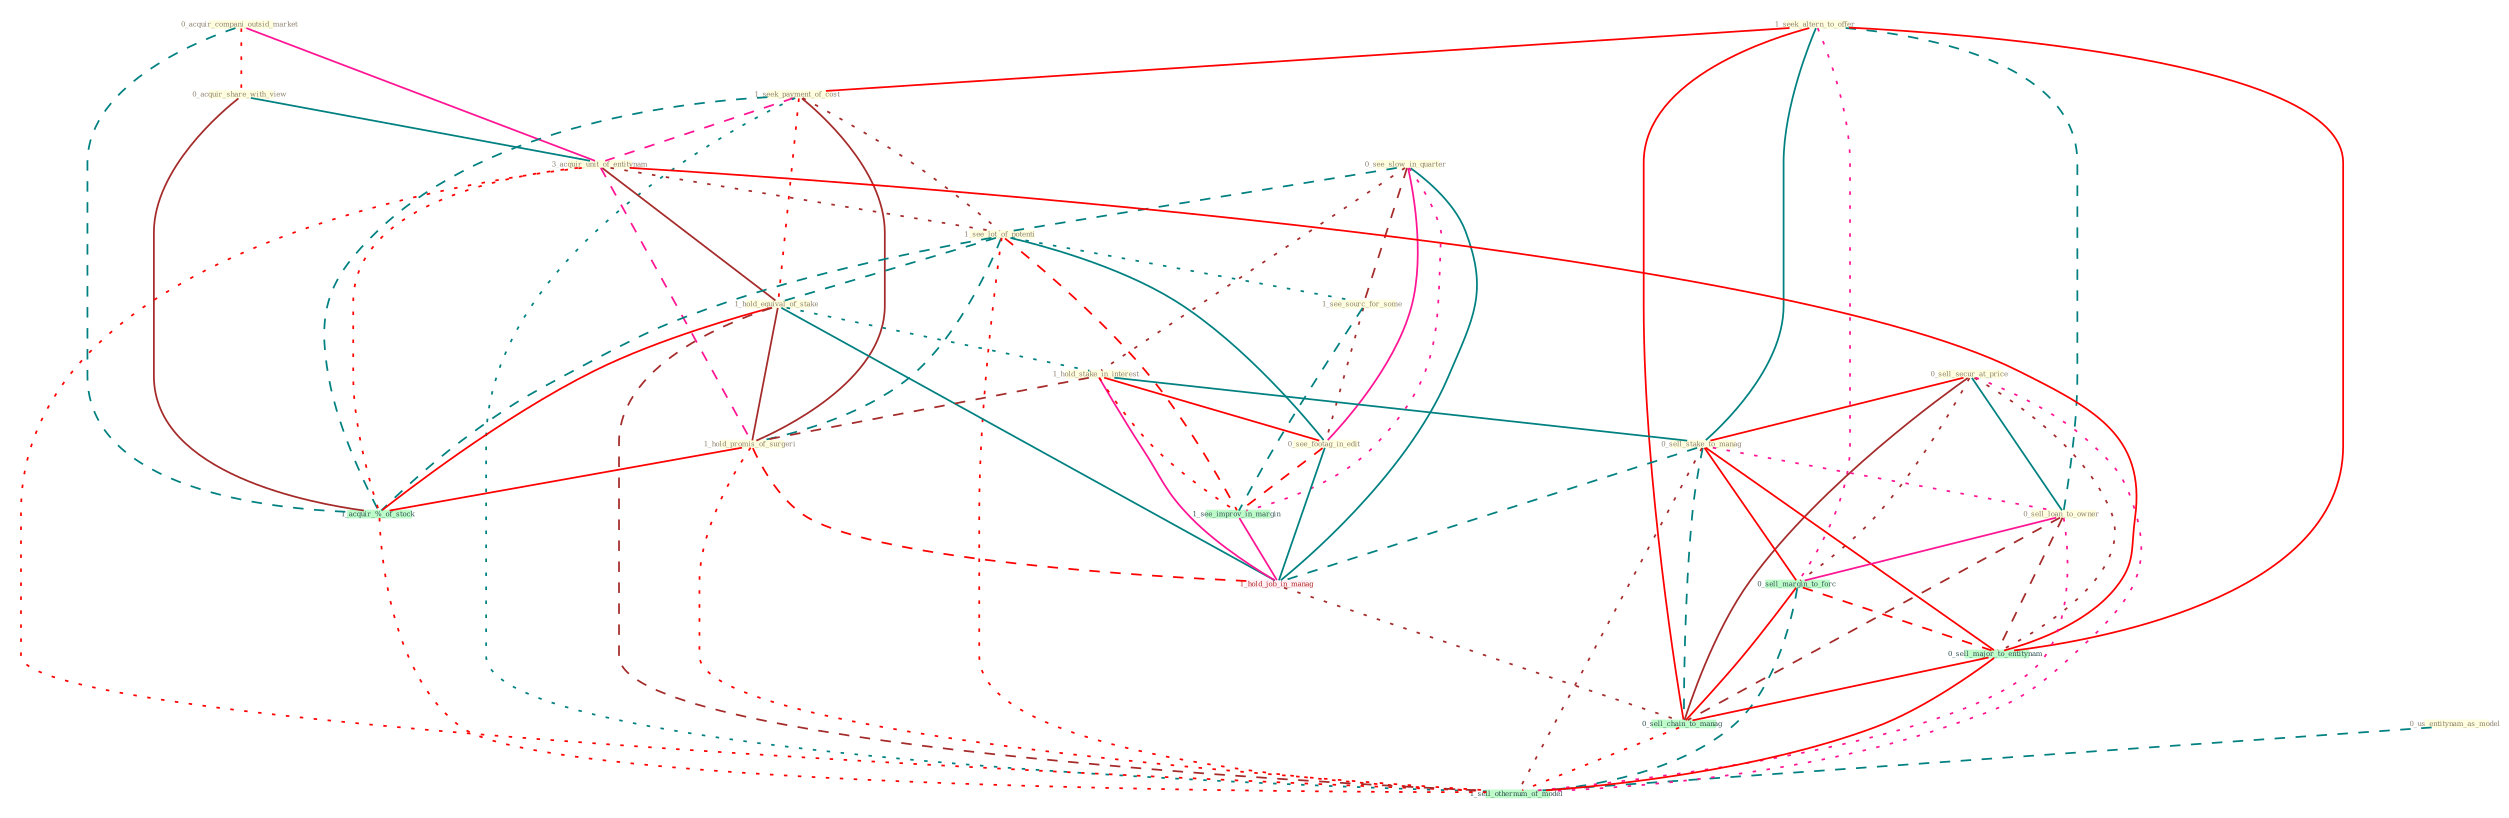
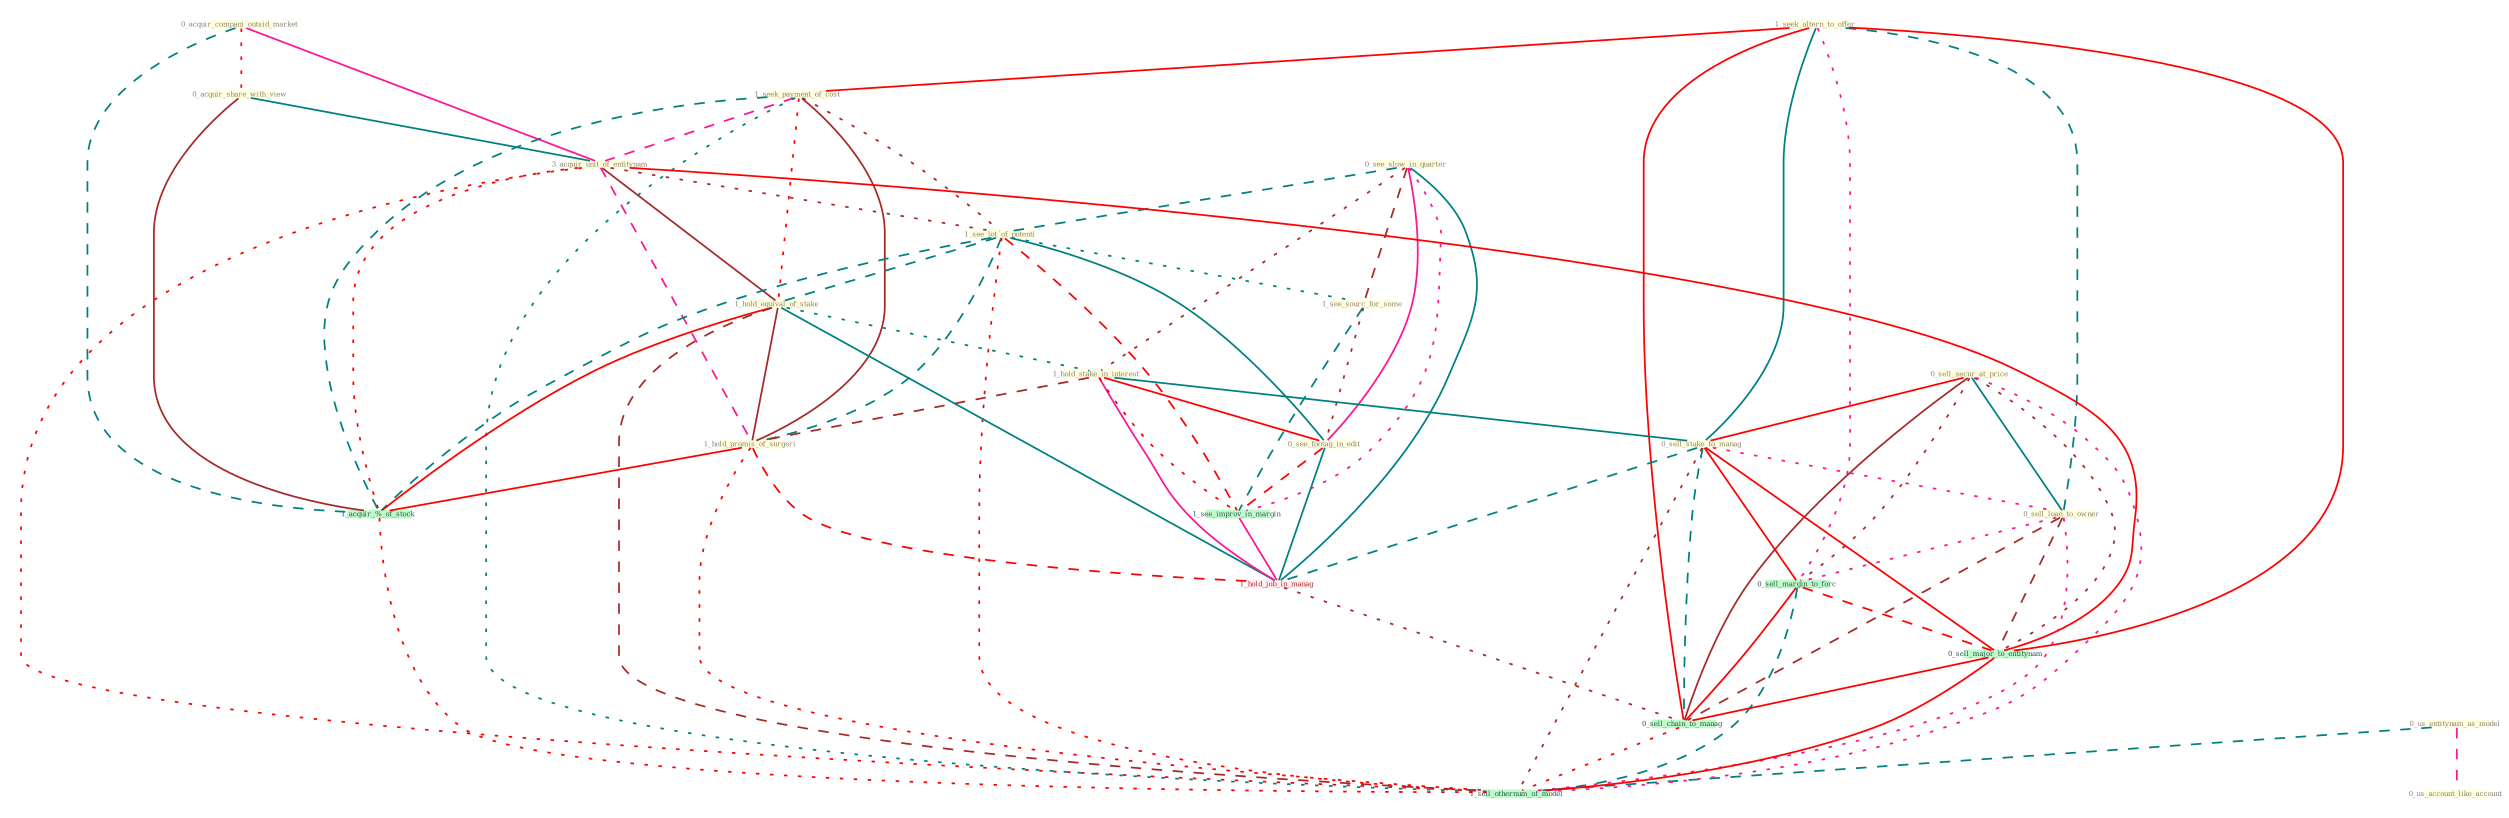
(1930, 549) -> (1930, 549)
none -> (2457, 794)
